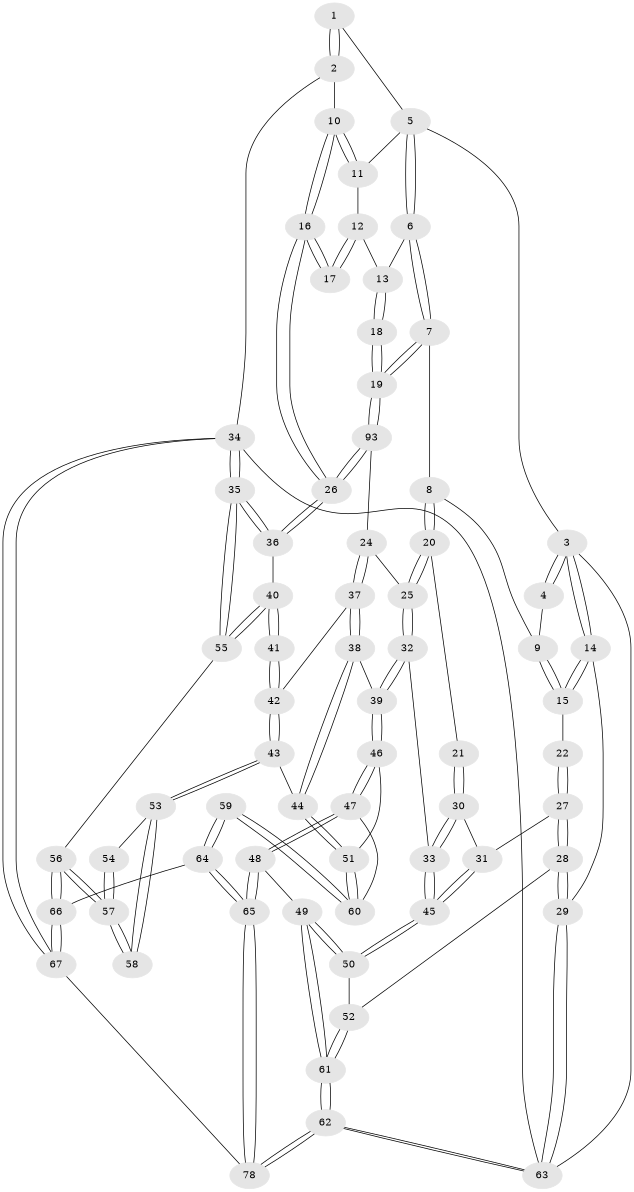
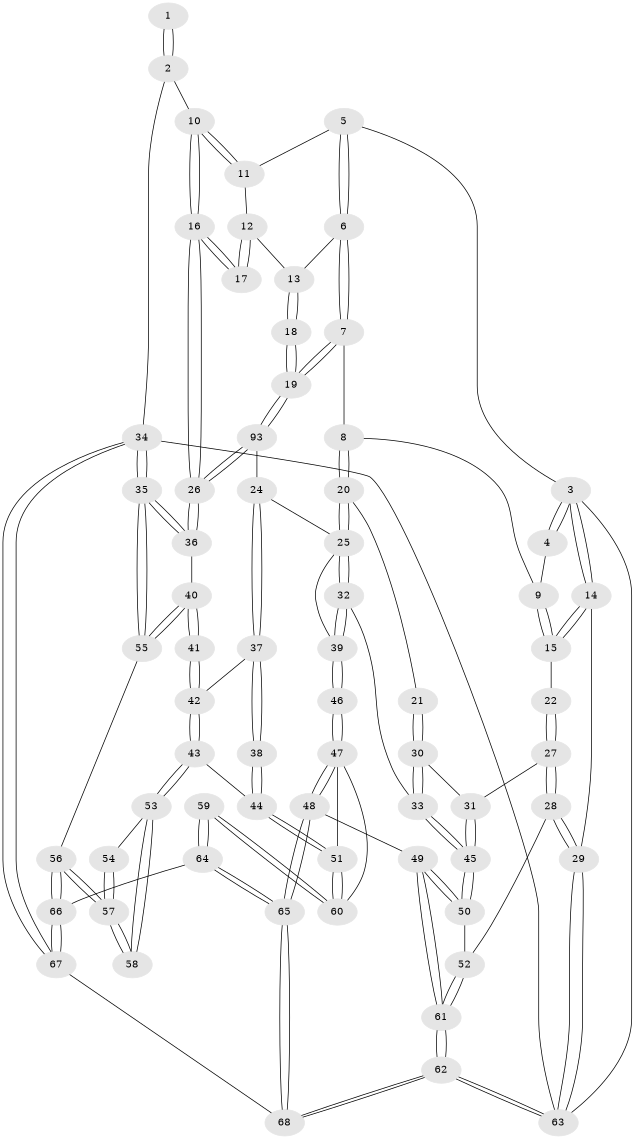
(373, 69) -> none
(366, 675) -> (315, 594)
(379, 810) -> (337, 807)
(250, 1176) -> (285, 1123)
